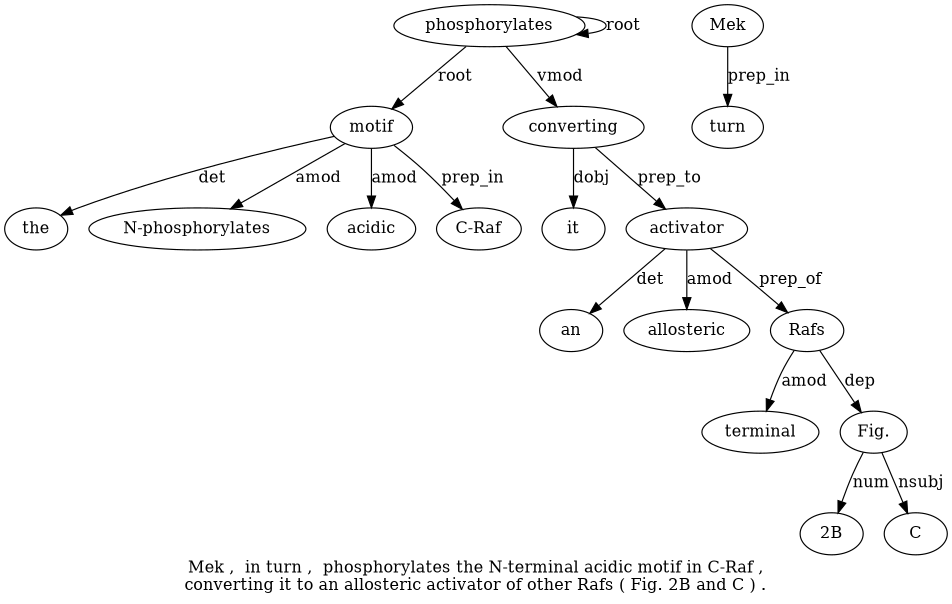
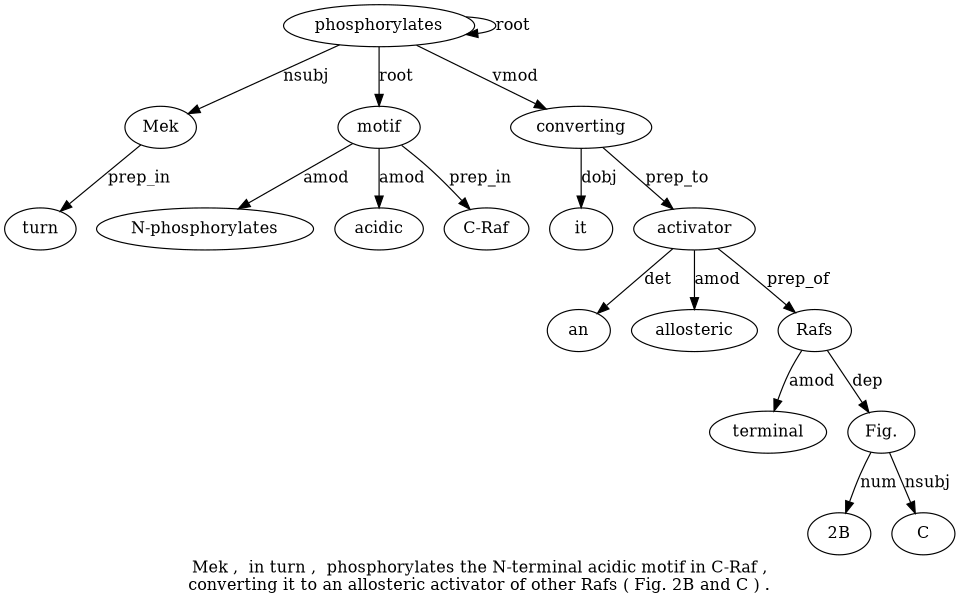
none -> (269, 77)
(36, 229) -> none
